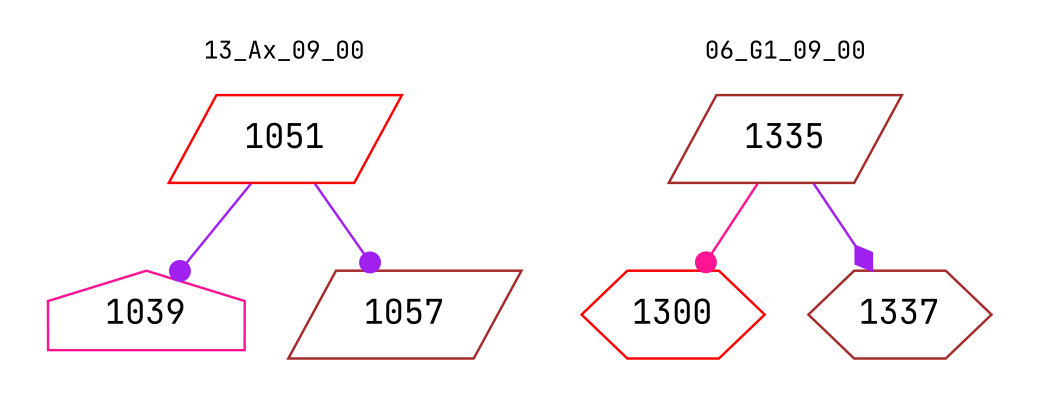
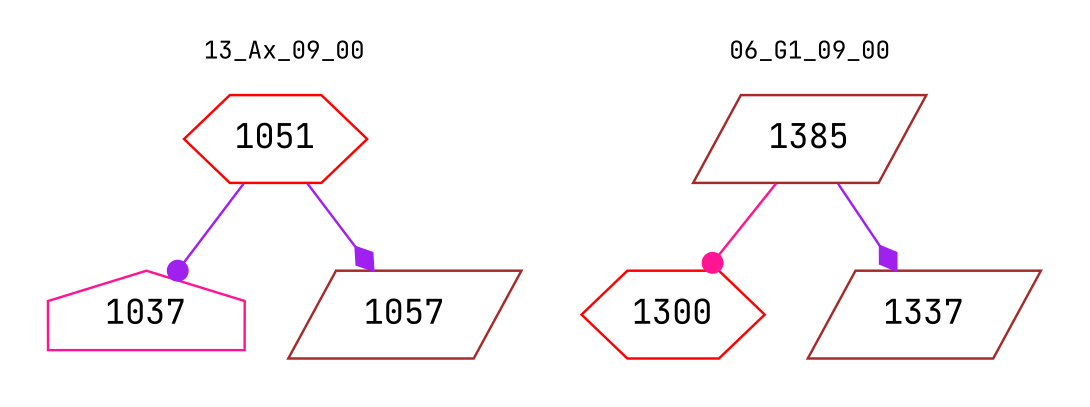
(285, 139) -> (276, 139)
(785, 139) -> (810, 139)
(340, 219) -> (331, 215)
(146, 315) -> (146, 315)
(900, 315) -> (924, 315)
